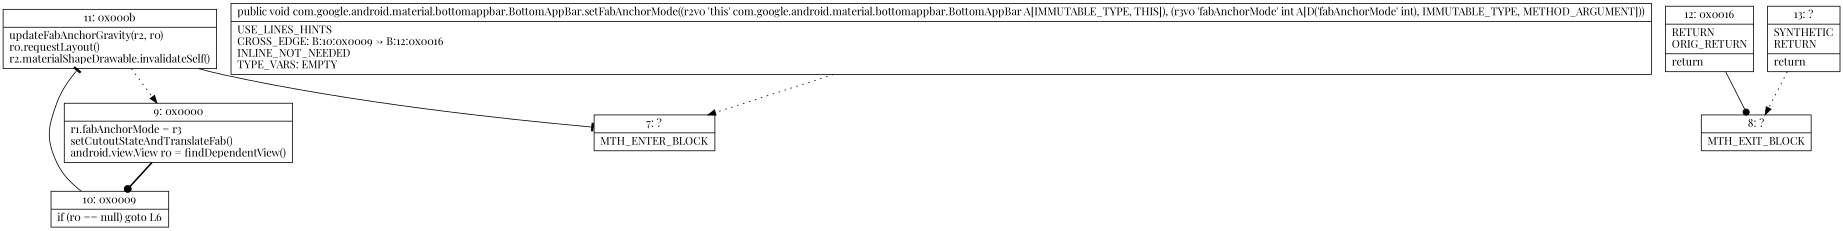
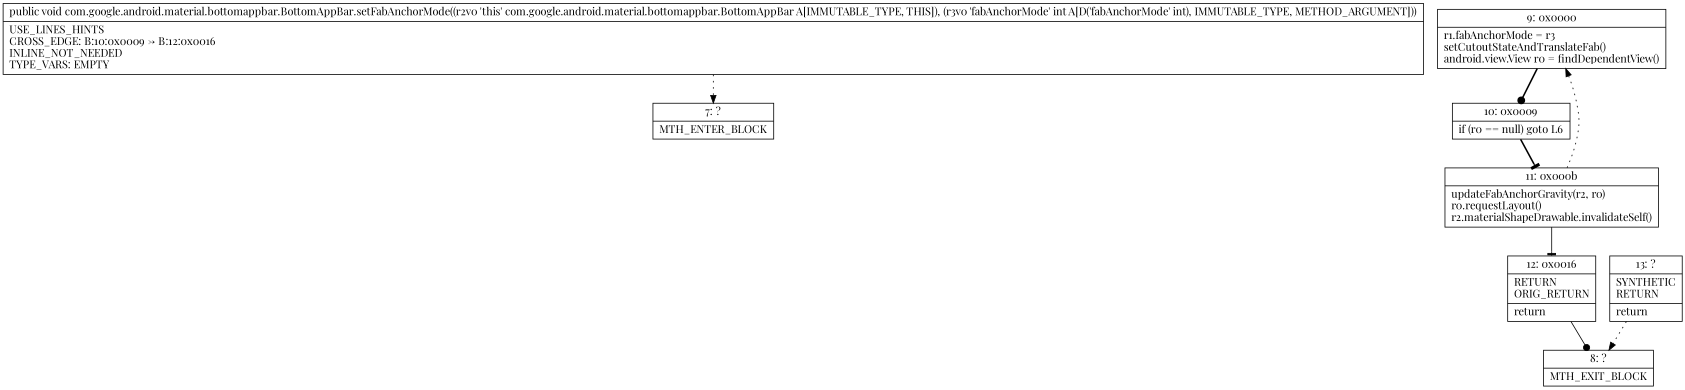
(393, 104) -> (1552, 239)
(49, 134) -> (1527, 152)
